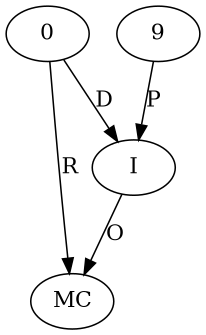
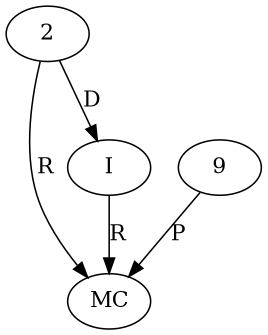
(48, 34) -> (48, 34)
(147, 93) -> (169, 229)
(115, 234) -> (118, 234)
